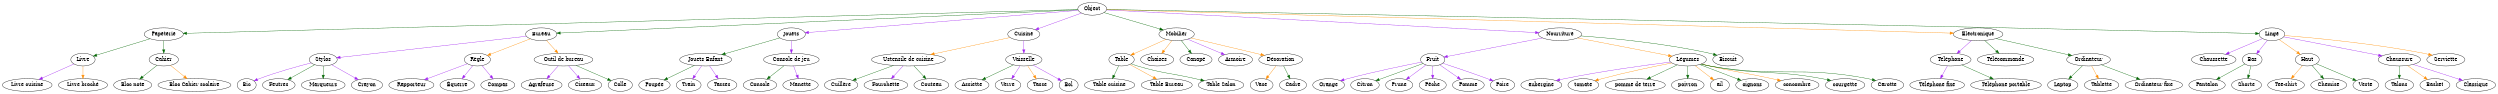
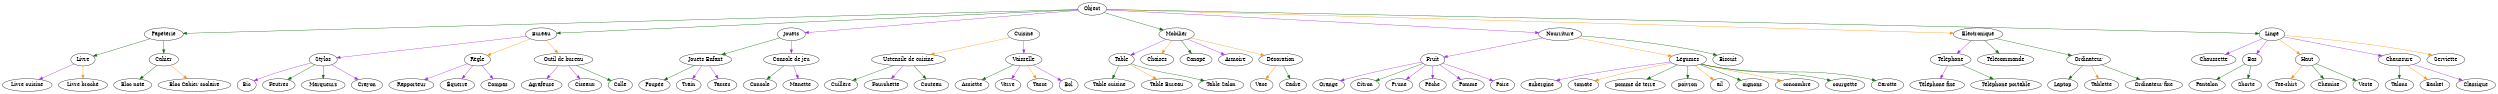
(1060, 21) -> none
(1150, 47) -> (1150, 47)
